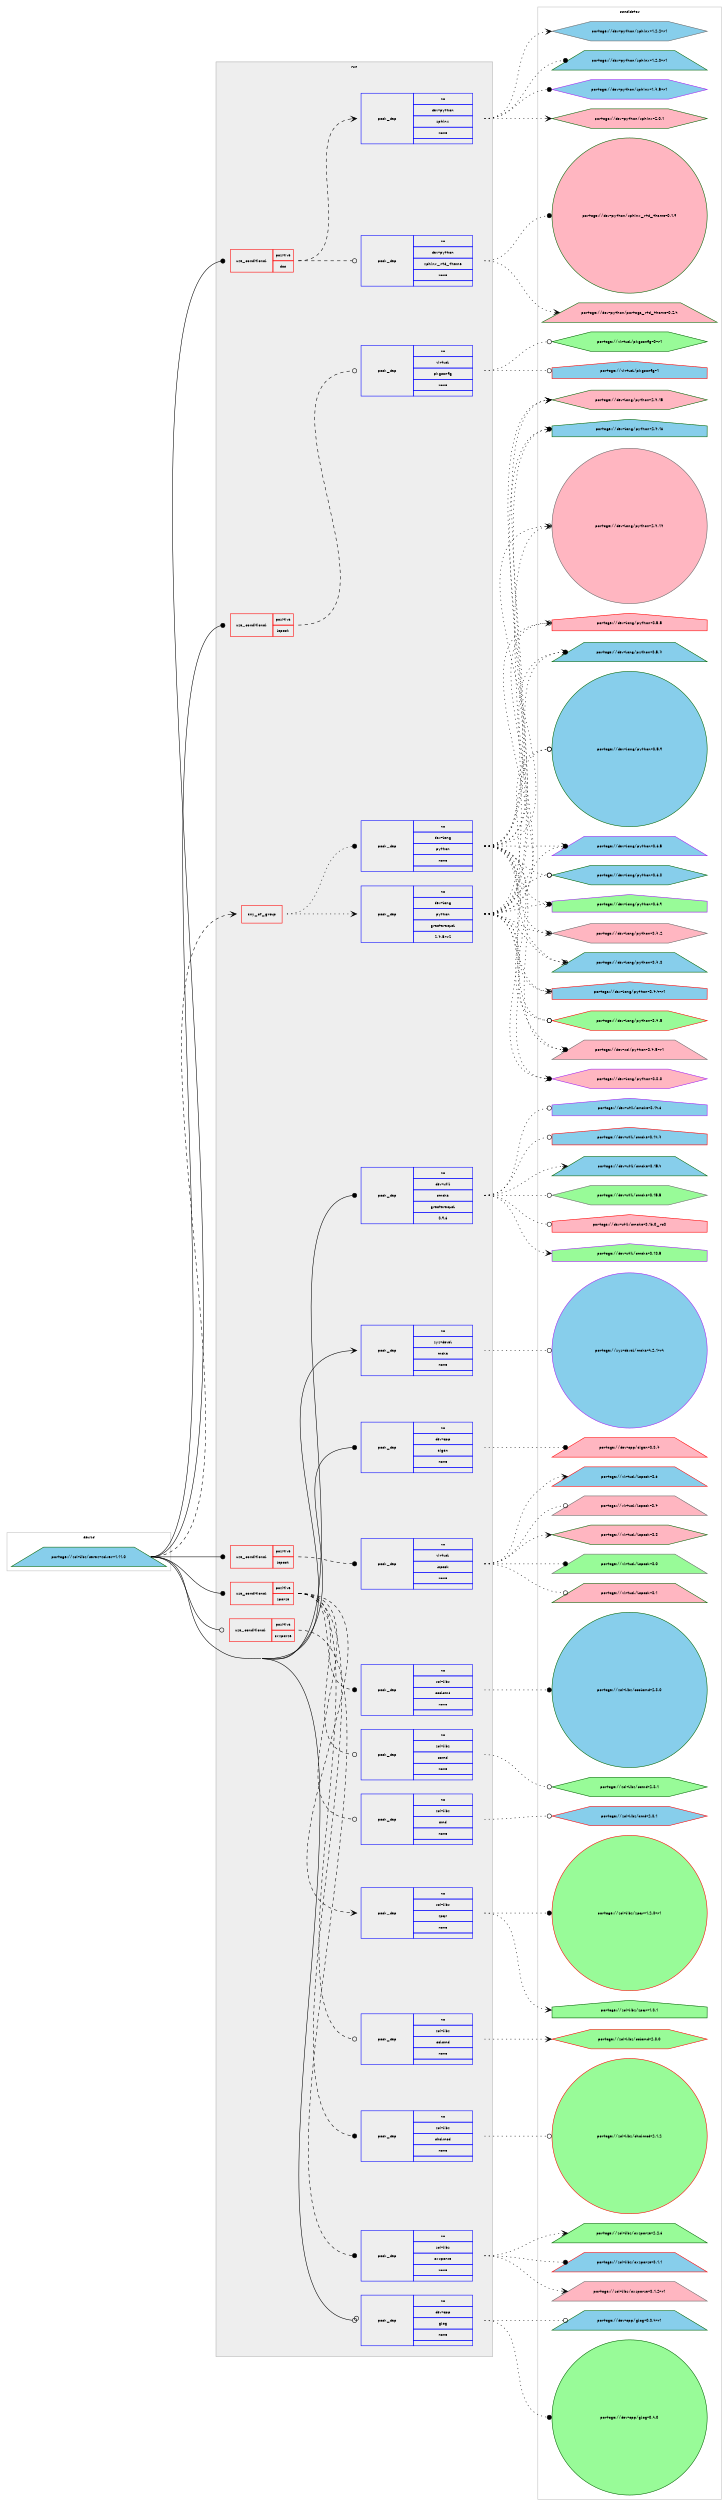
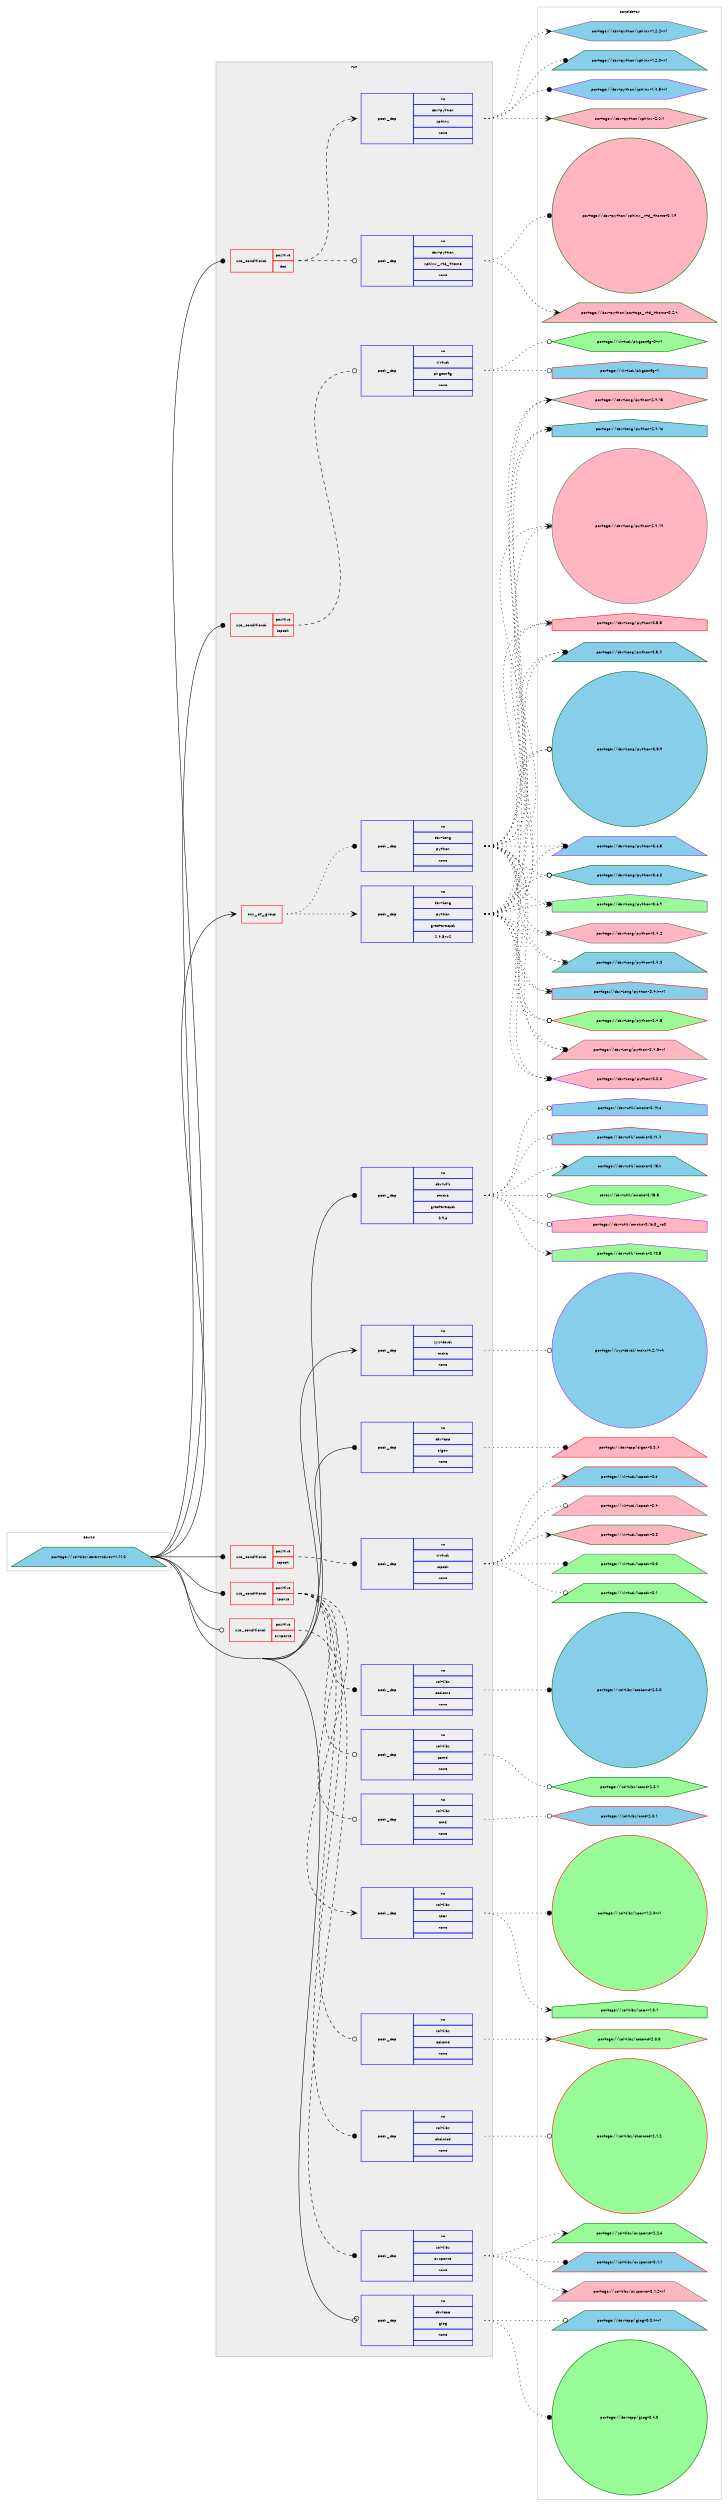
(630, 1050) -> (630, 1050)
(630, 1195) -> (630, 1195)
(630, 1224) -> (630, 1224)
(197, 1272) -> (197, 1272)
(630, 1593) -> (630, 1593)
